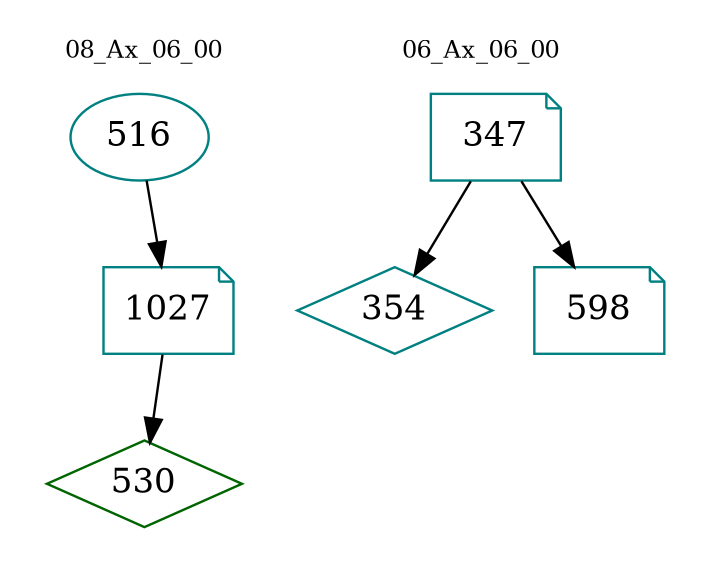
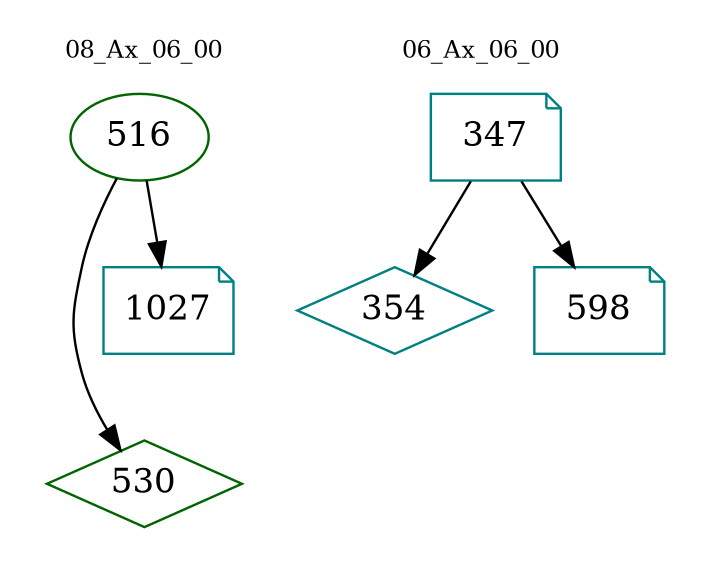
(140, 137) -> (140, 137)
(158, 387) -> (75, 304)
